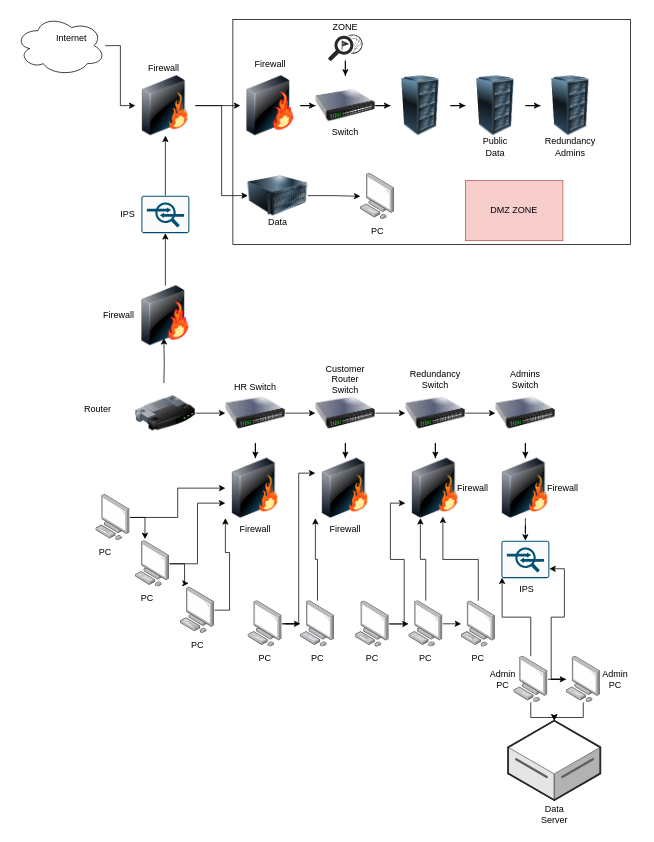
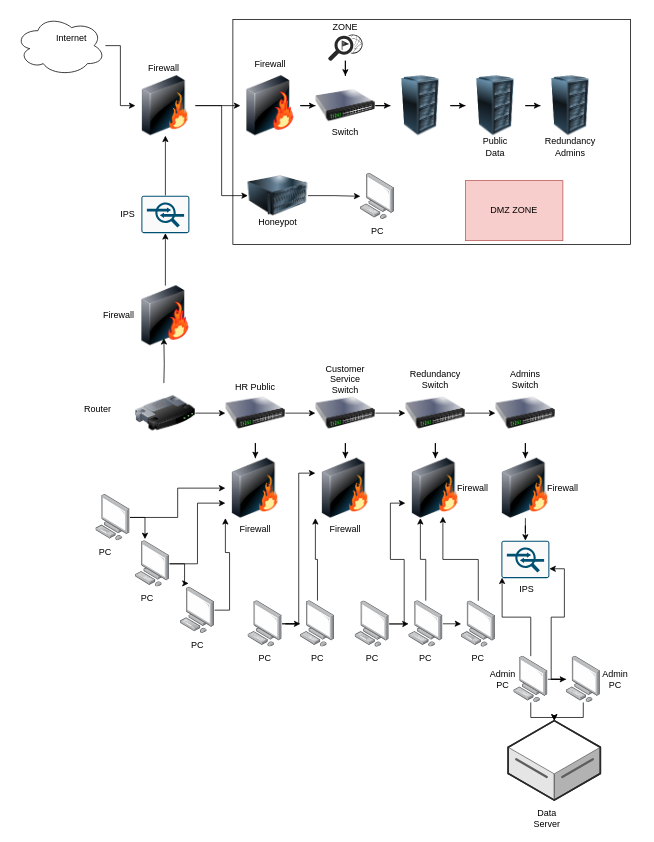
(278, 222) -> (278, 222)
(345, 379) -> (345, 379)
(255, 387) -> (255, 387)
(555, 814) -> (547, 818)
